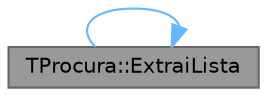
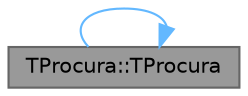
(134, 67) -> (124, 67)
